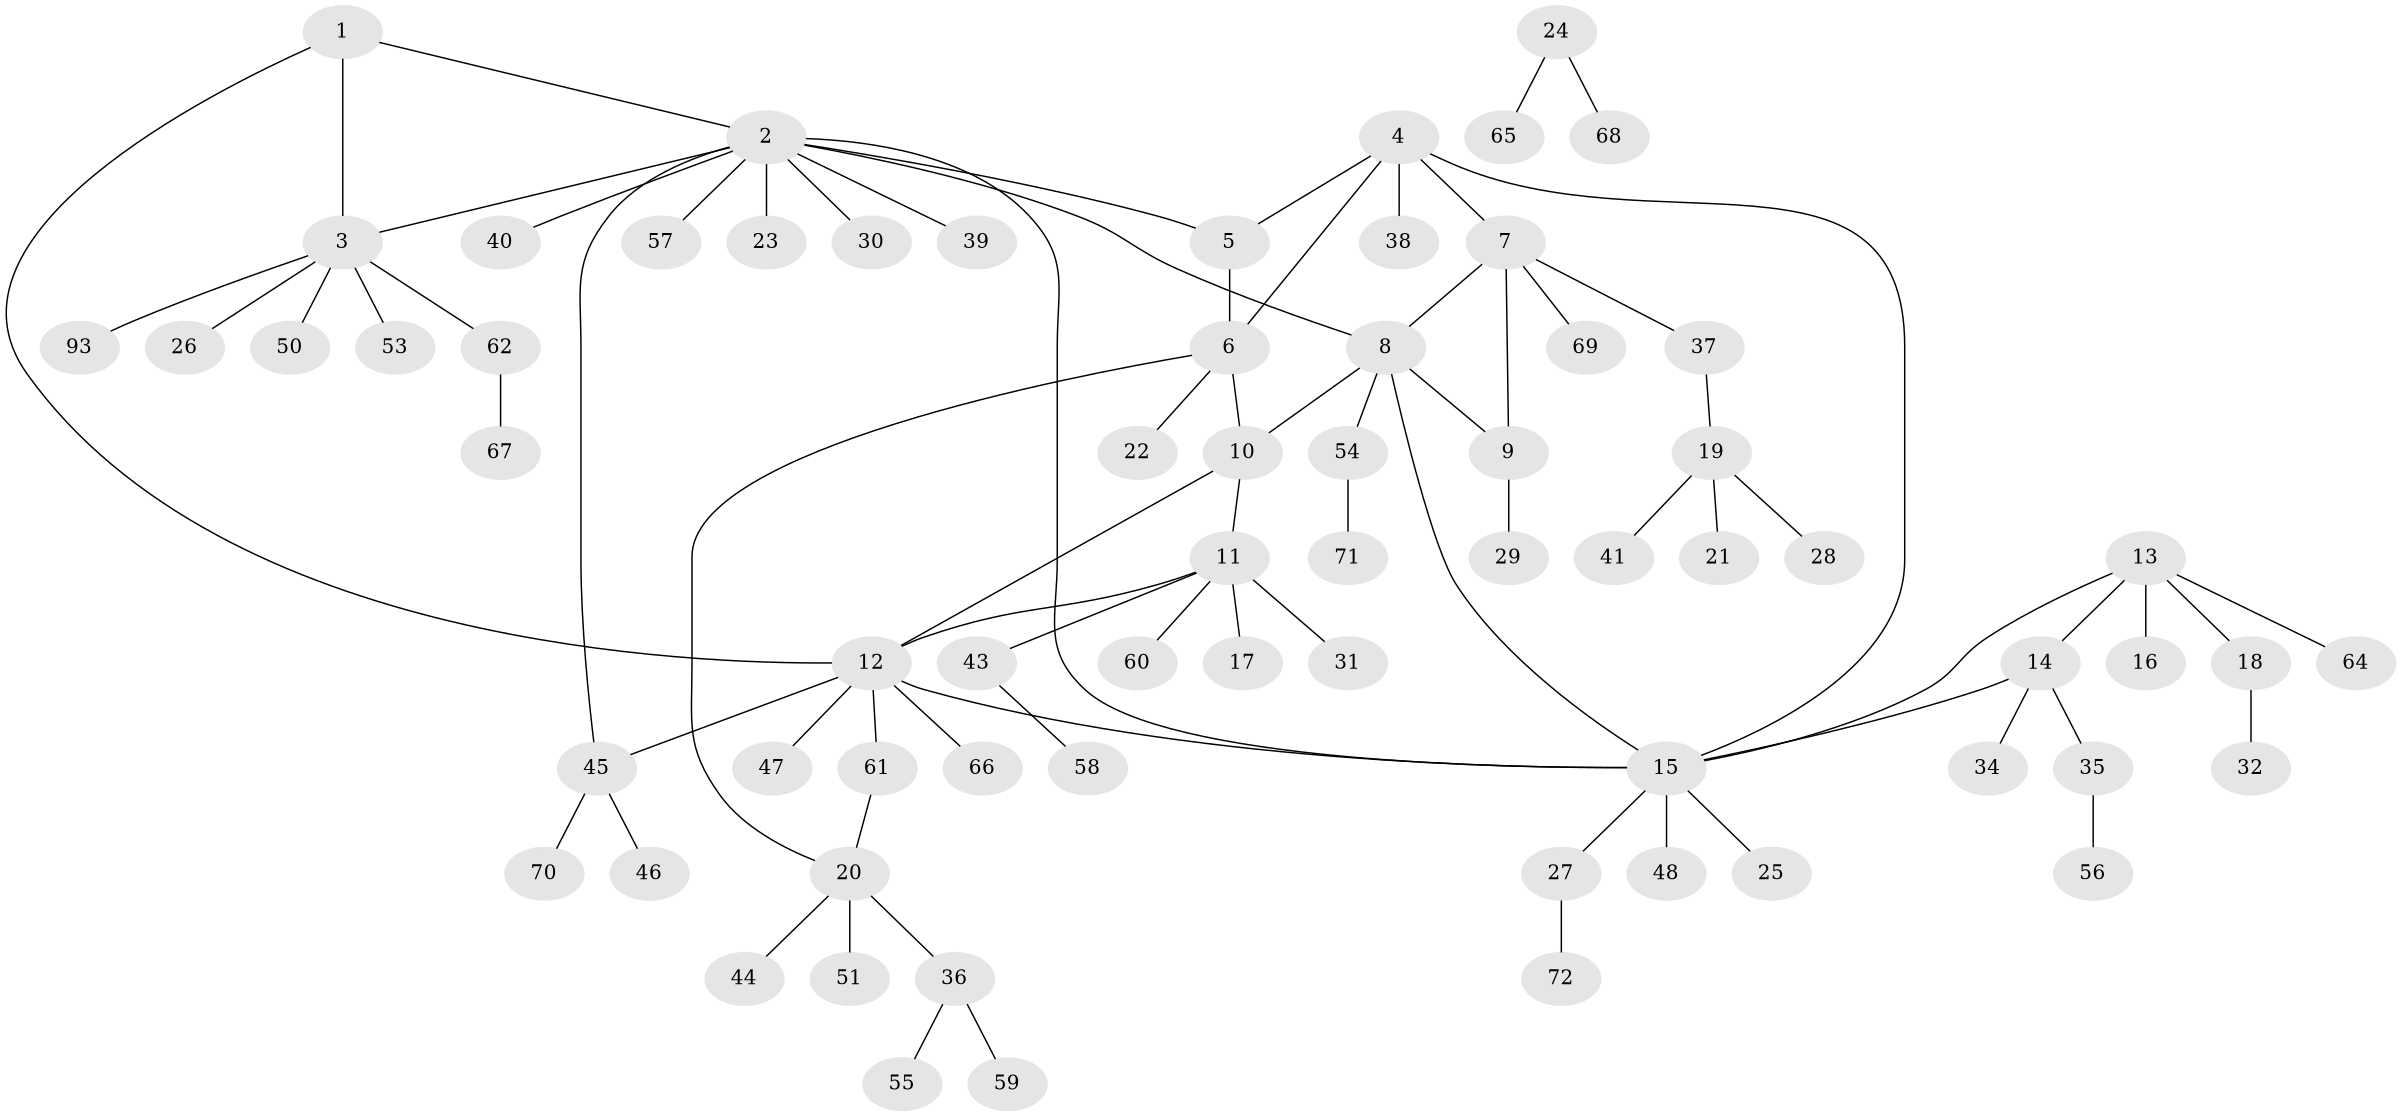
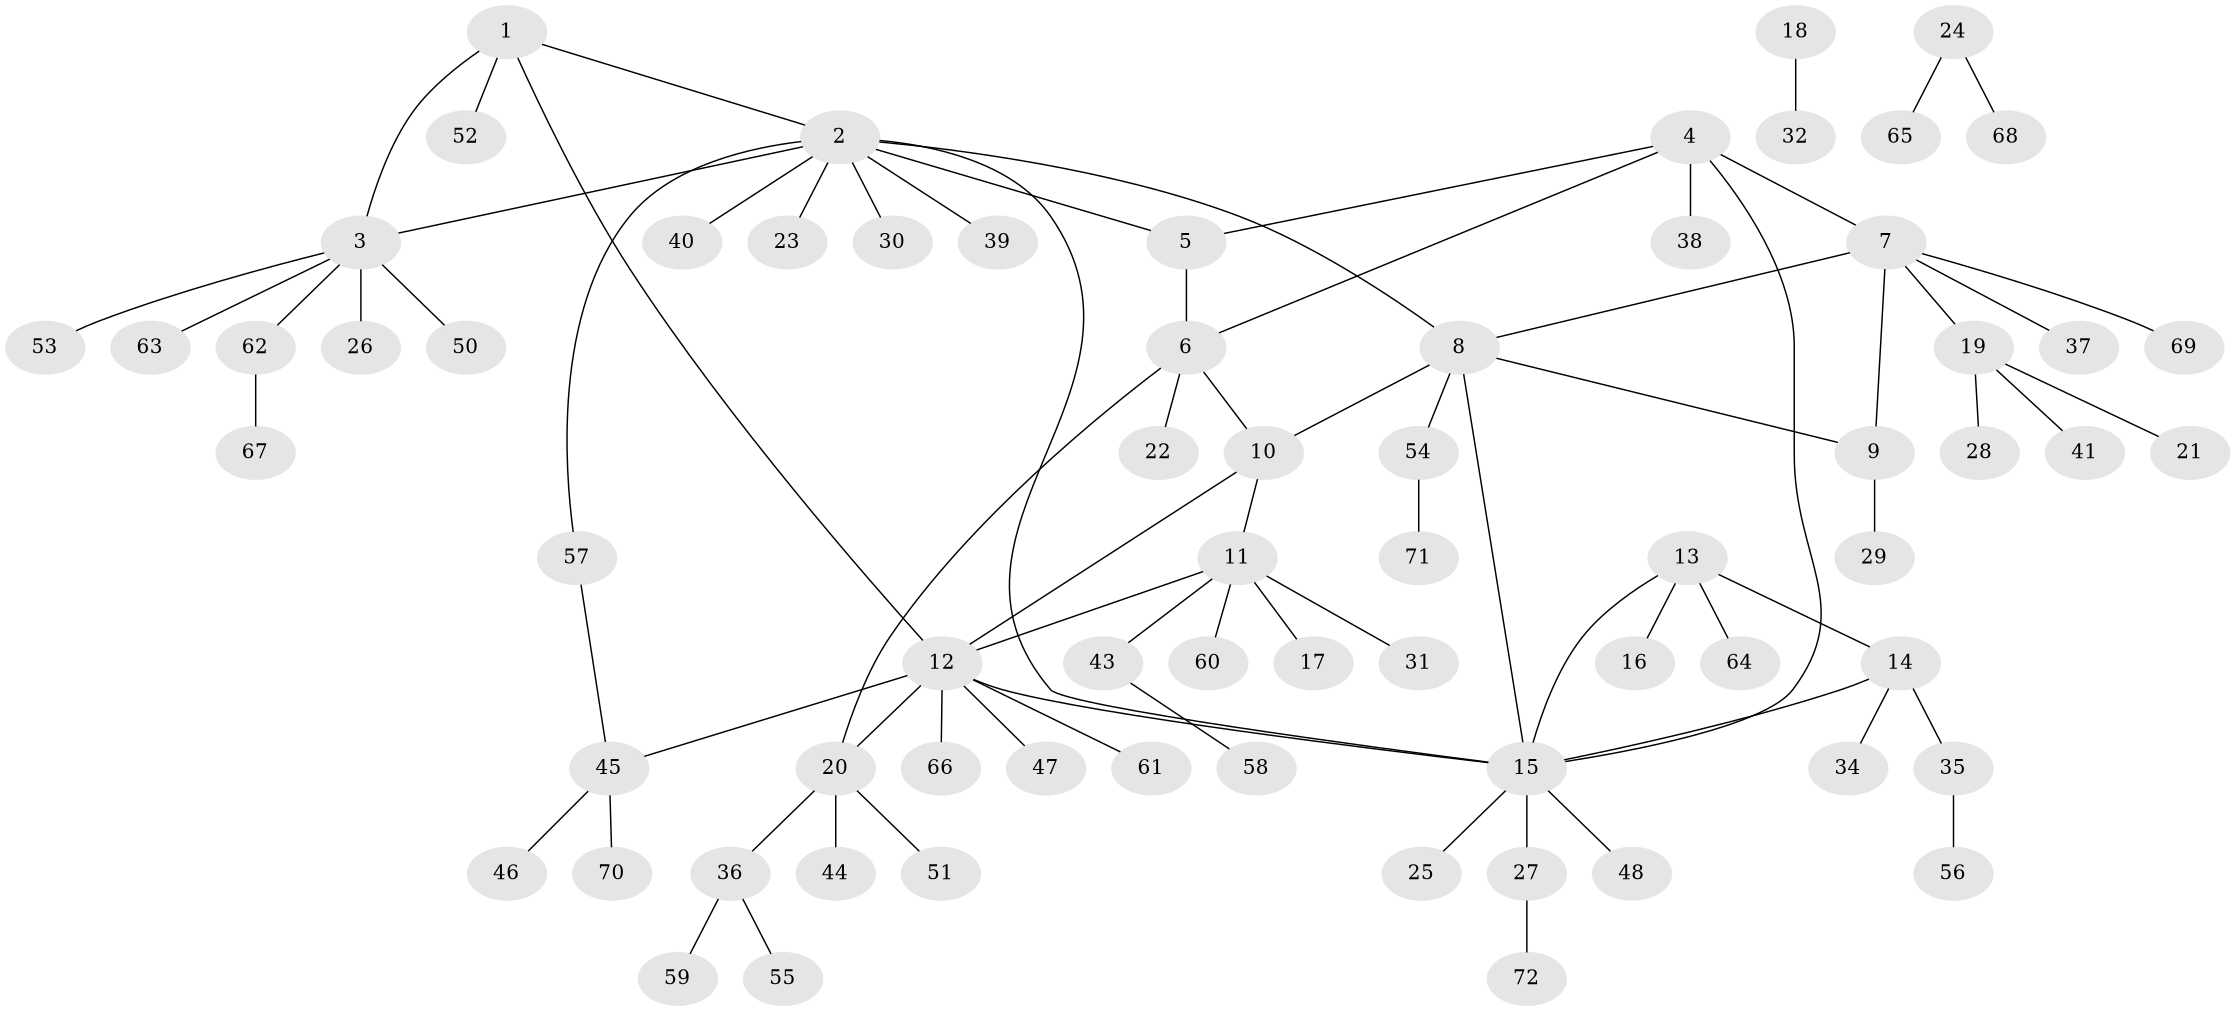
none -> (466, 137)
(80, 348) -> (150, 348)
(1708, 400) -> (1930, 295)
(581, 405) -> (593, 663)
(2198, 611) -> none
(864, 821) -> (889, 716)
